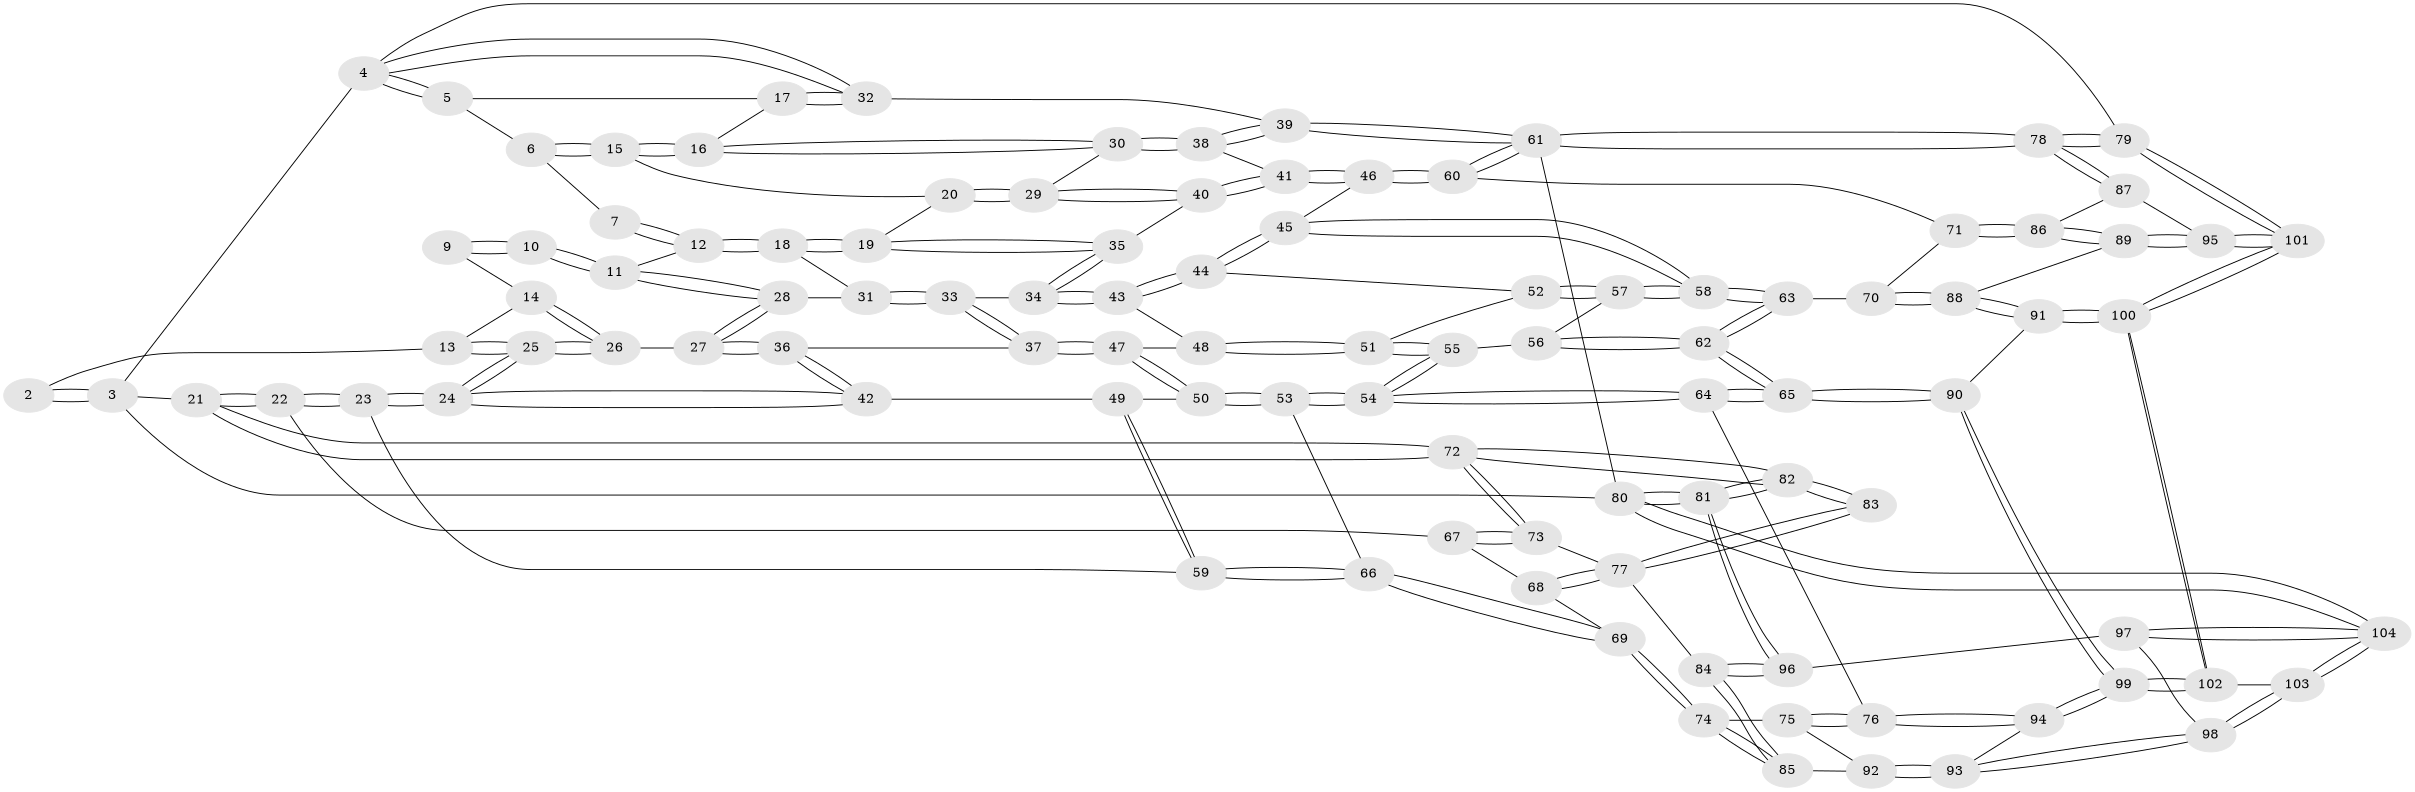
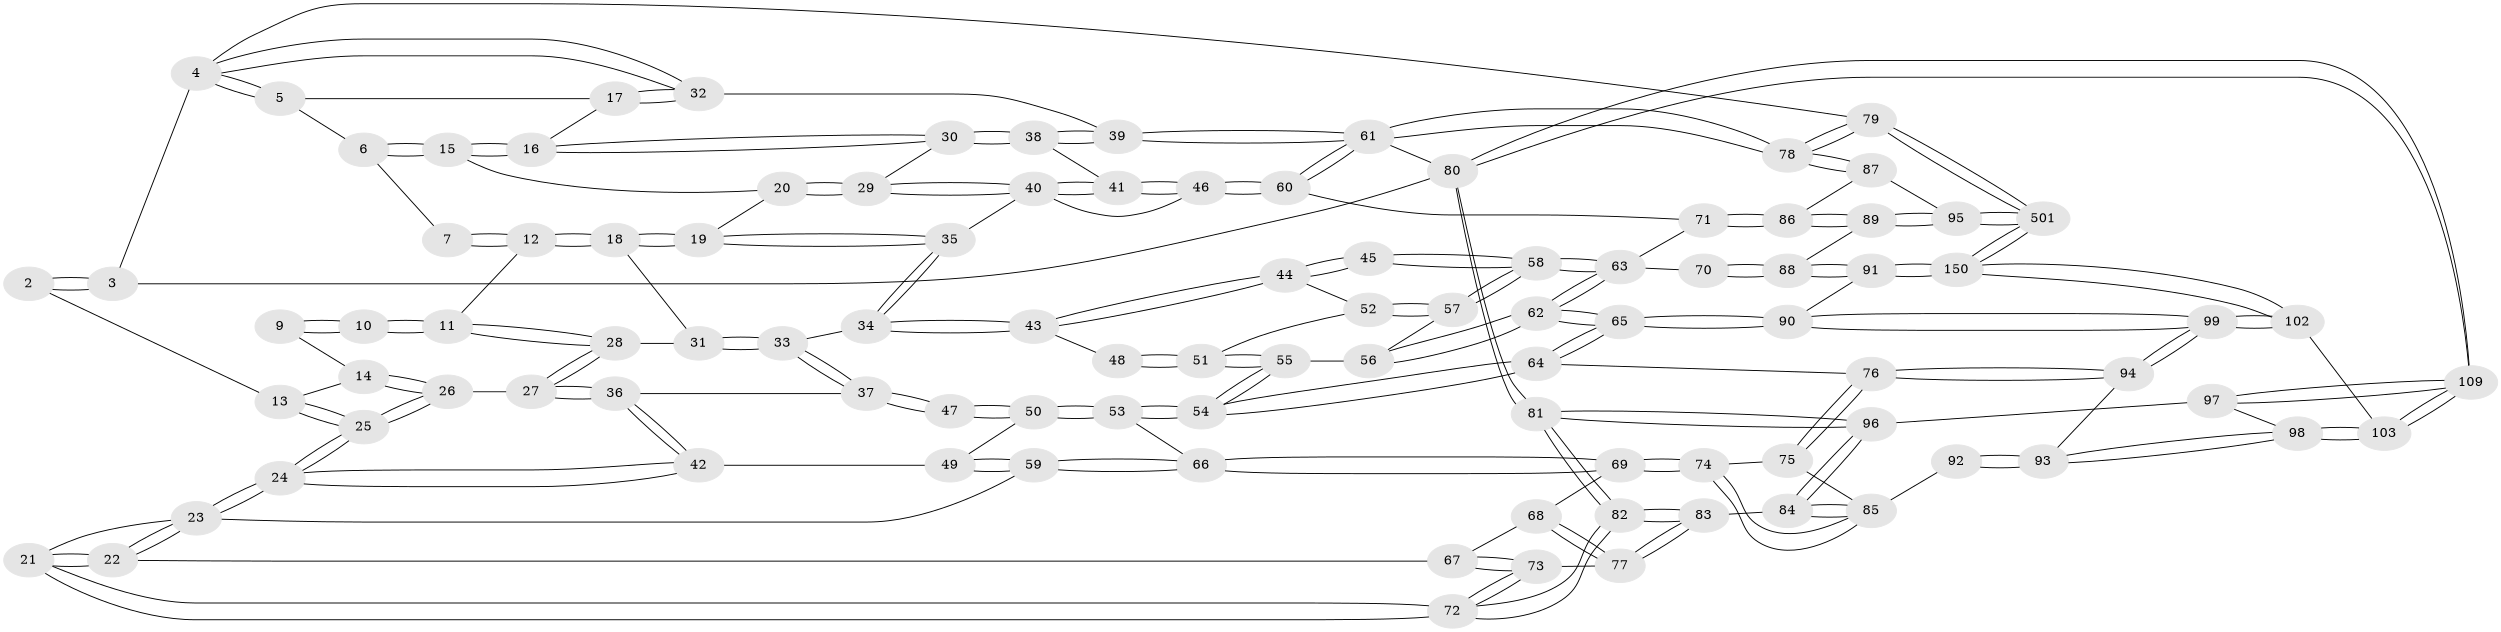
(1327, 202) -> (1118, 216)
(2298, 241) -> (2043, 219)
(1913, 265) -> (1662, 244)
(2124, 316) -> (1957, 270)
(1160, 348) -> none
(154, 398) -> (109, 530)
(1662, 620) -> (1753, 513)
(2384, 634) -> (2471, 382)
(1830, 746) -> (1829, 486)
